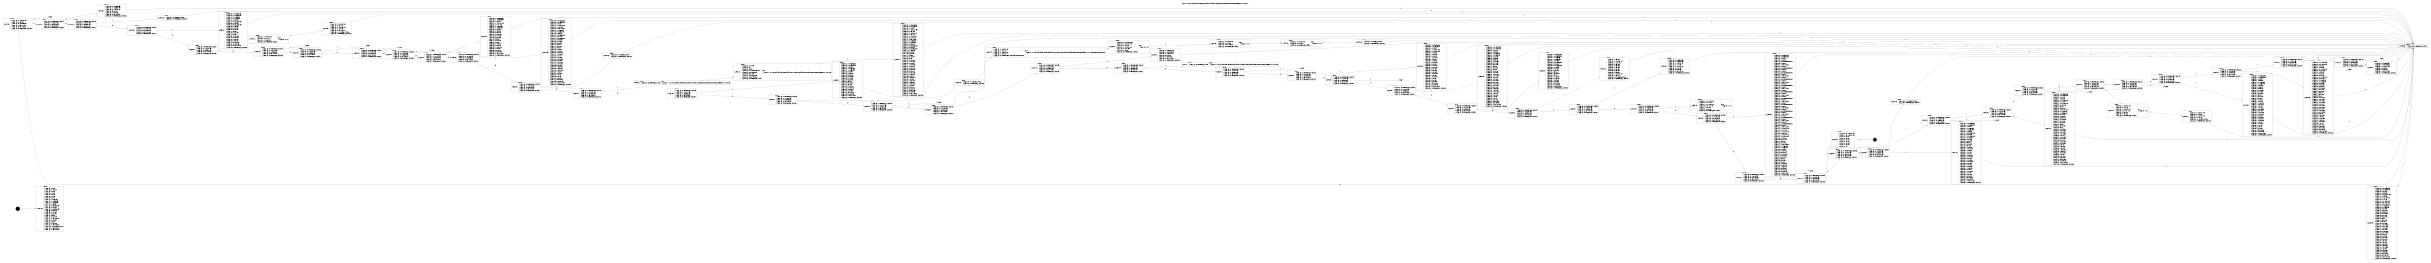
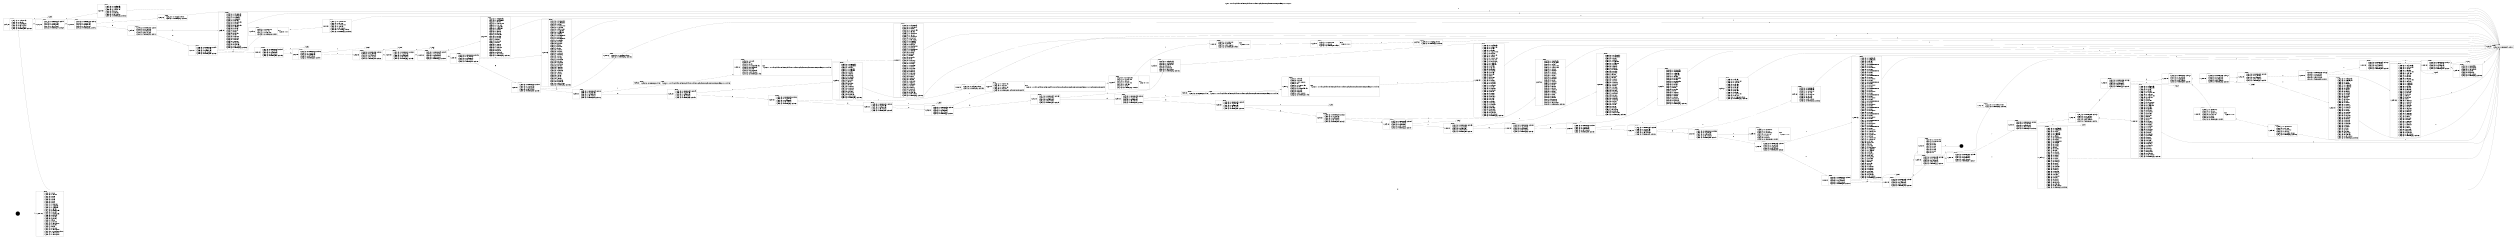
none -> (1331, 87)
